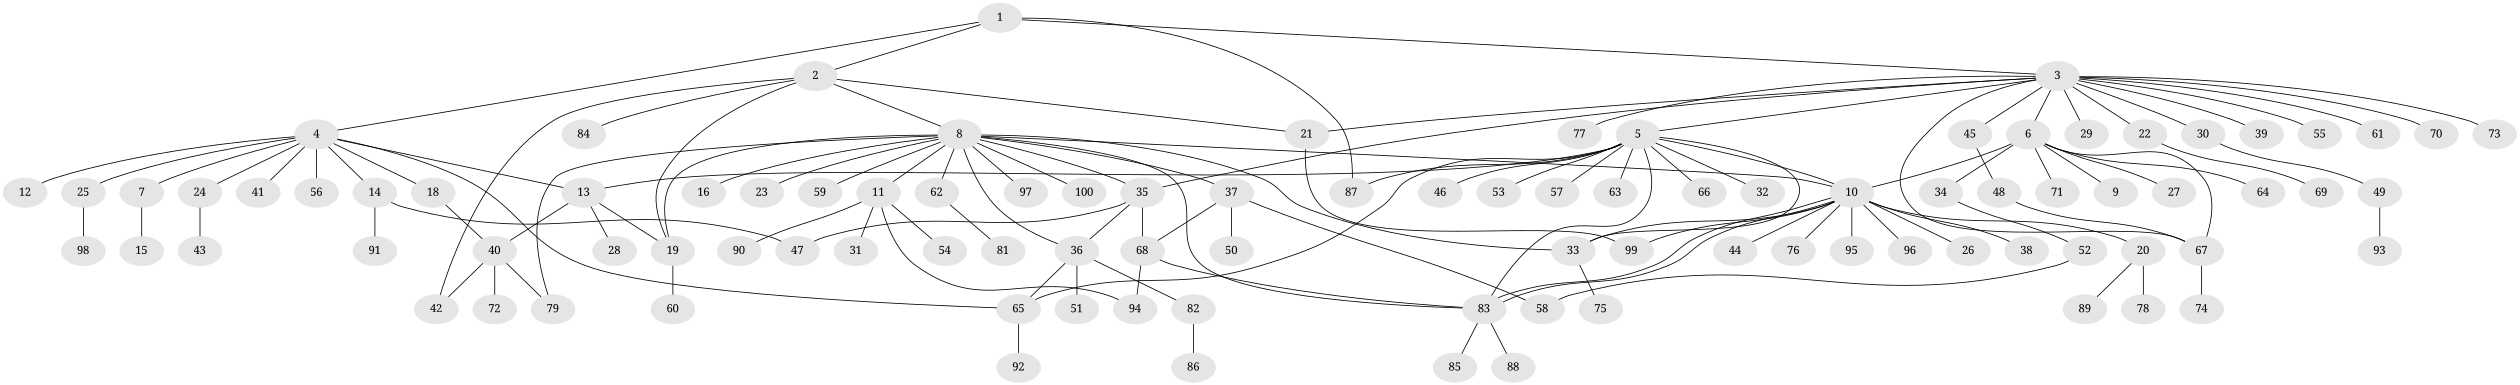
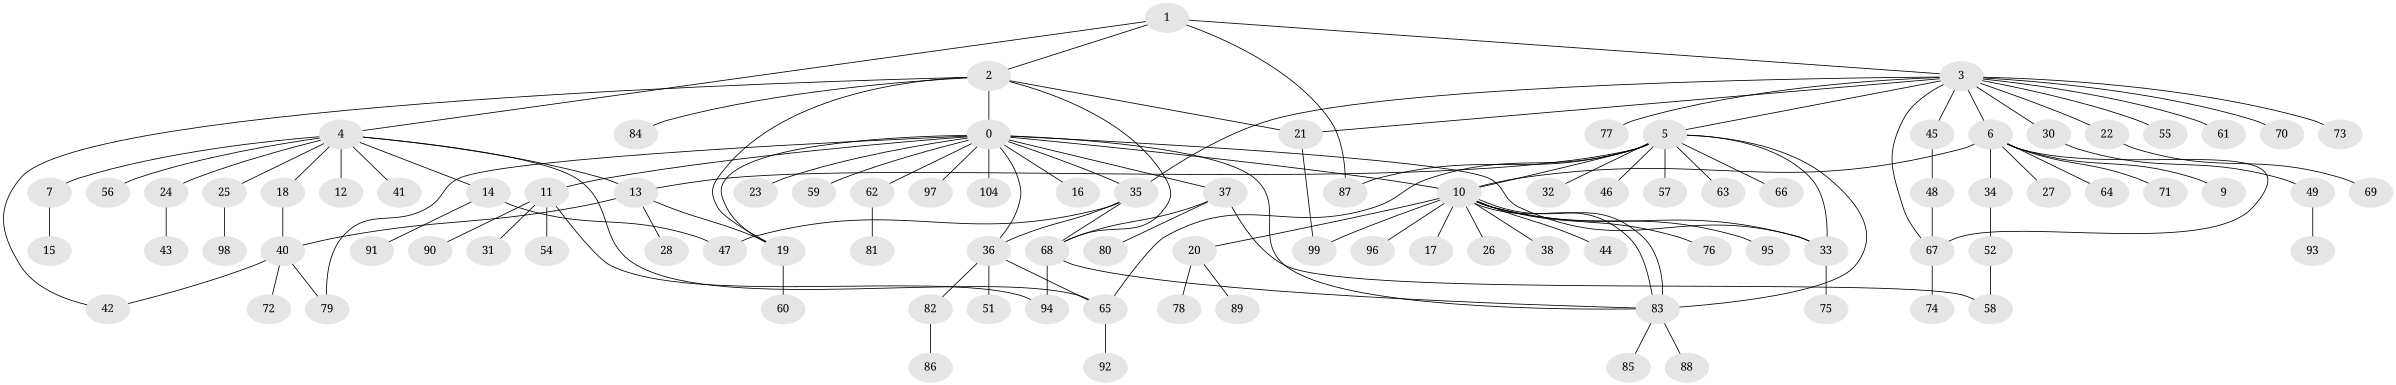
(960, 134) -> (989, 134)
(2087, 134) -> none
(2262, 134) -> none
none -> (1152, 159)
(1084, 193) -> (989, 193)
(1499, 193) -> none
(1232, 251) -> (1105, 251)
none -> (1431, 251)
